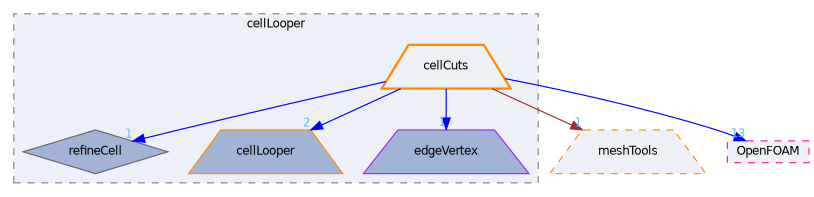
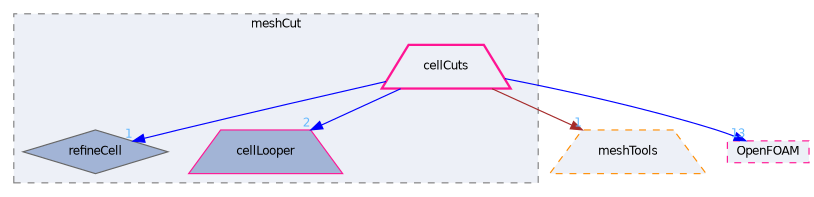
(276, 25) -> (276, 25)
(446, 67) -> (446, 67)
(266, 152) -> (266, 152)
(446, 152) -> none
